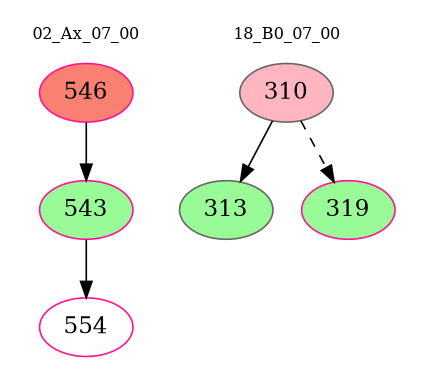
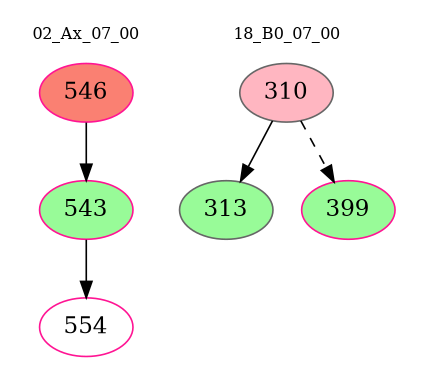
(348, 210) -> (348, 210)
